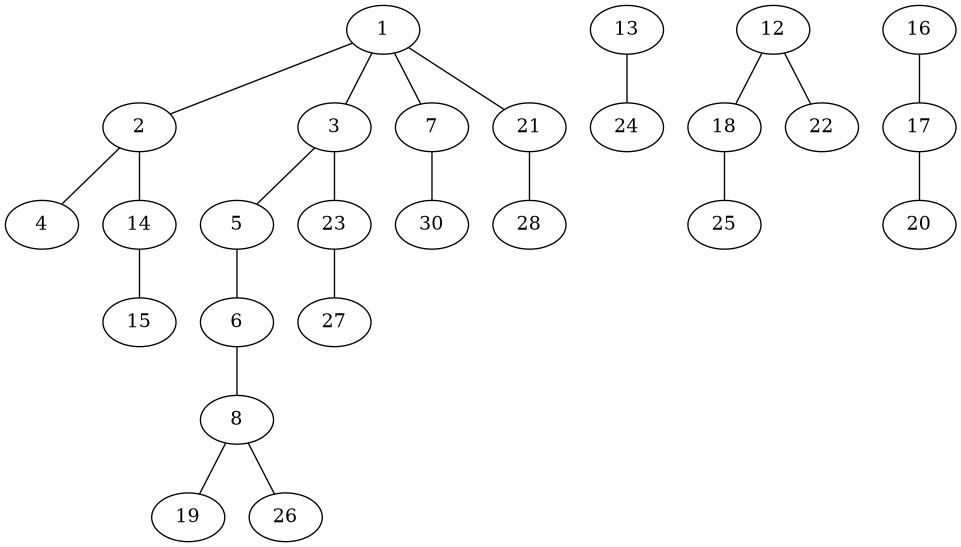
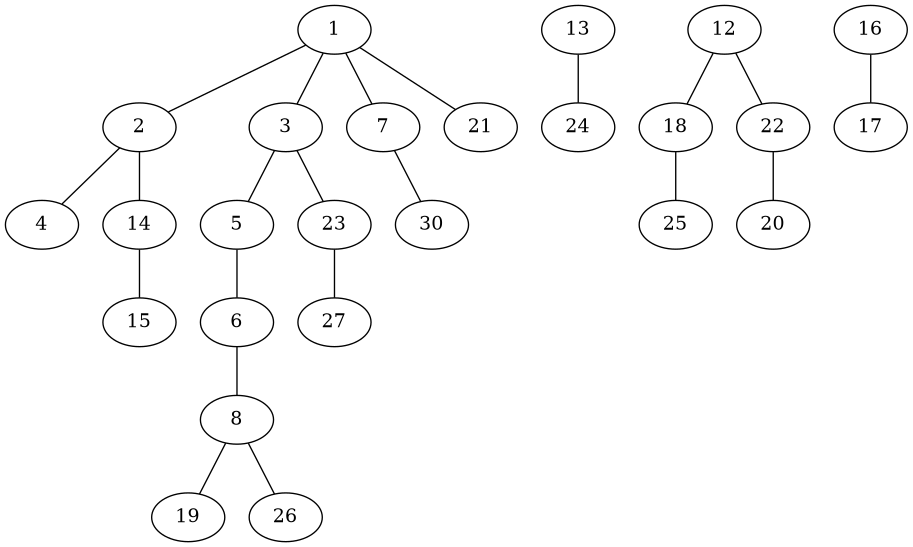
(919, 176) -> (773, 176)
(529, 225) -> none
